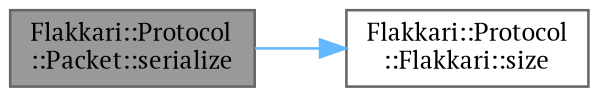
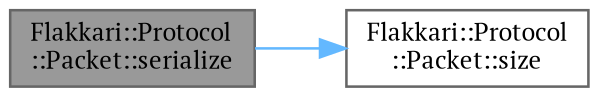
(467, 48) -> (467, 48)
